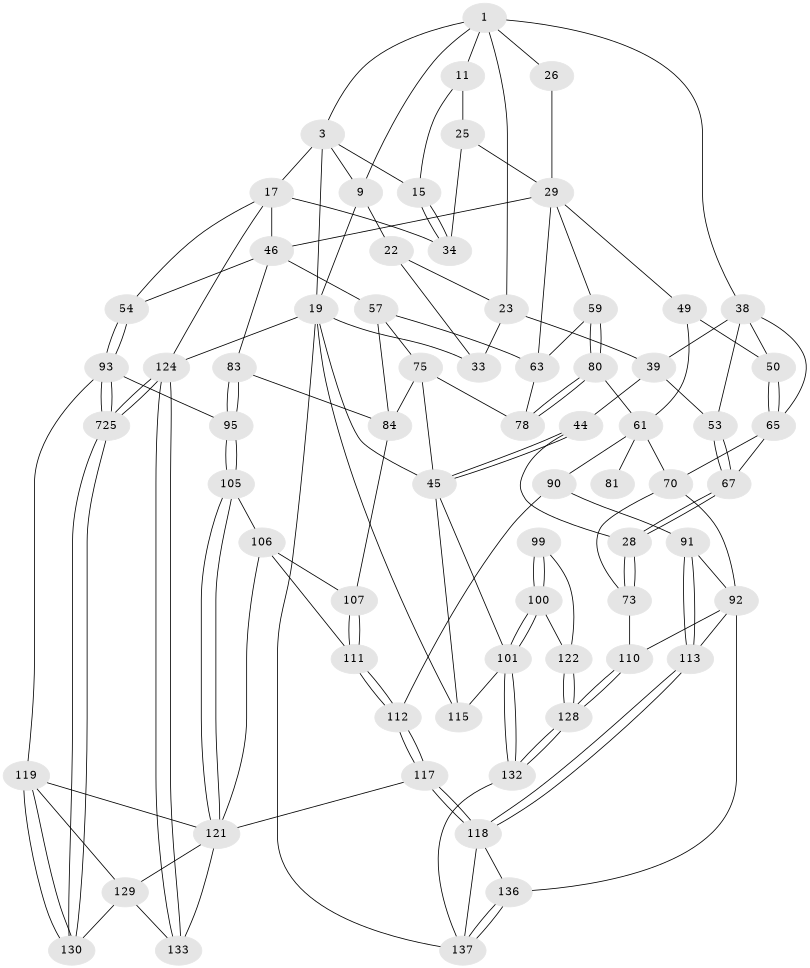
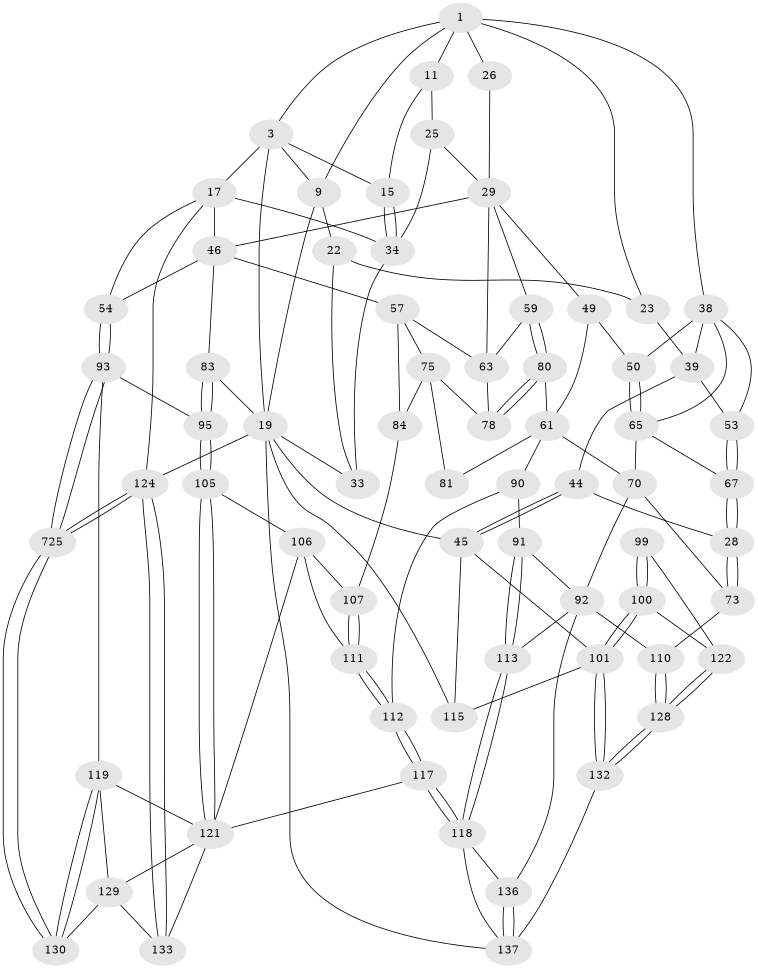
(493, 338) -> (356, 365)
(315, 398) -> (237, 397)
(428, 426) -> (438, 426)
